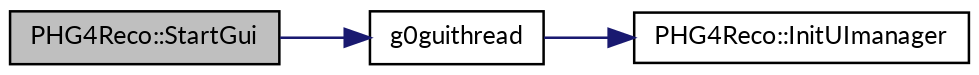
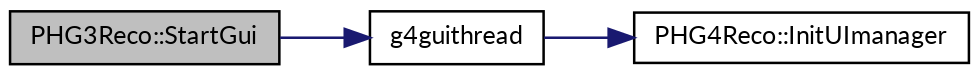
(145, 38) -> (145, 38)
(457, 38) -> (457, 38)
